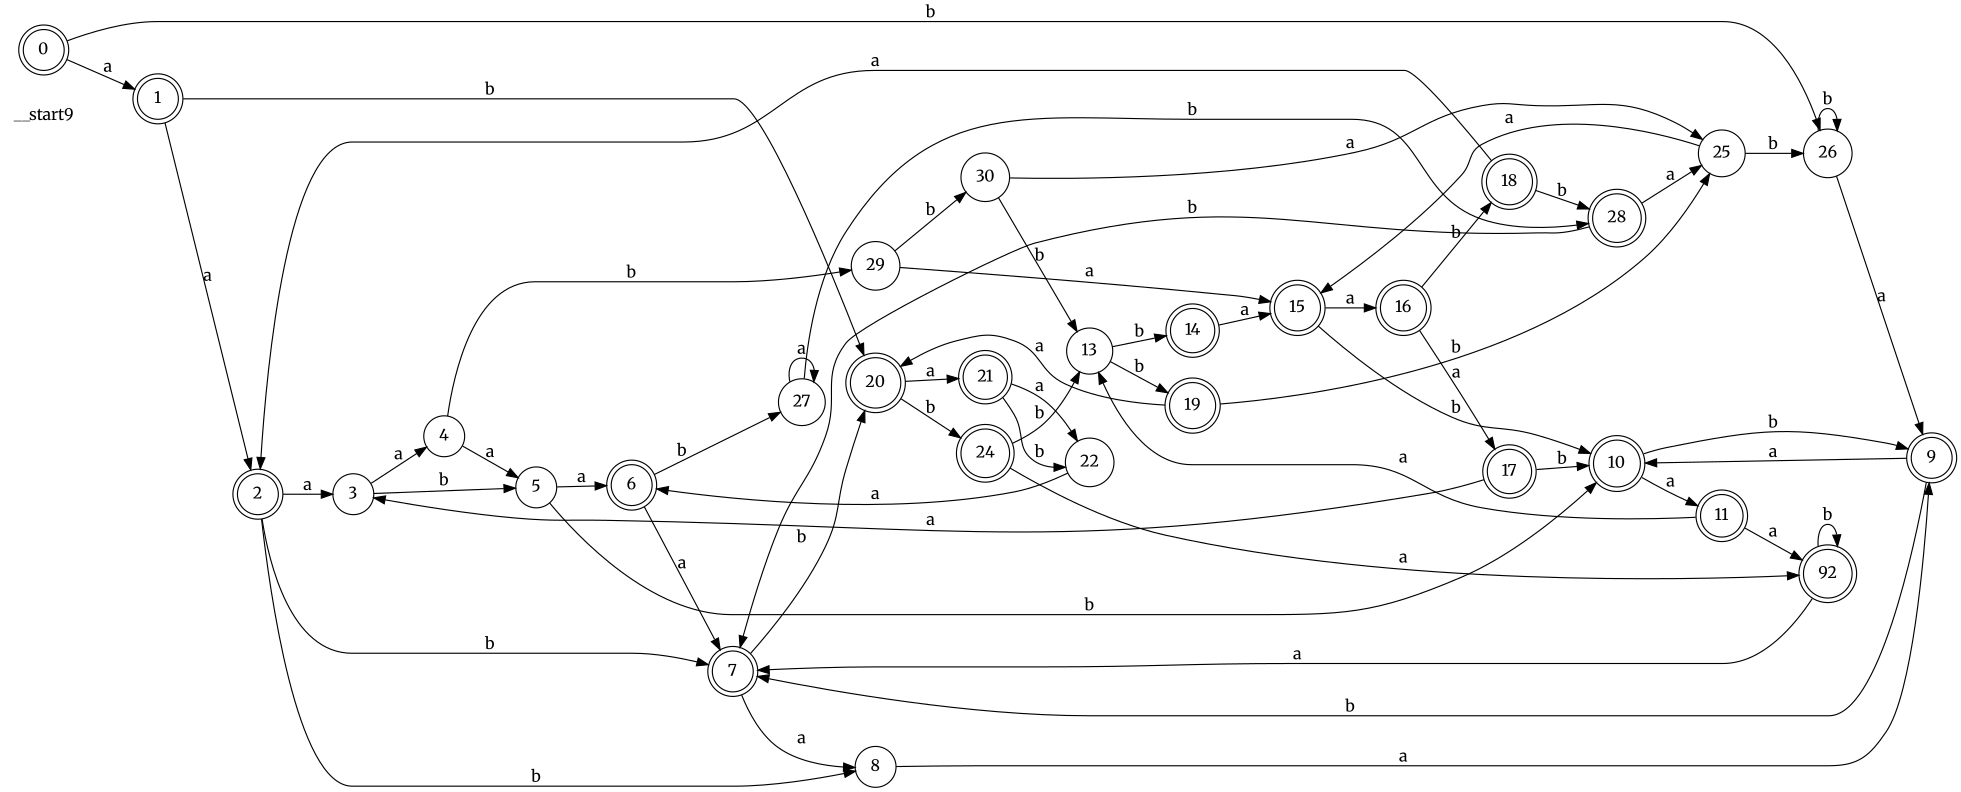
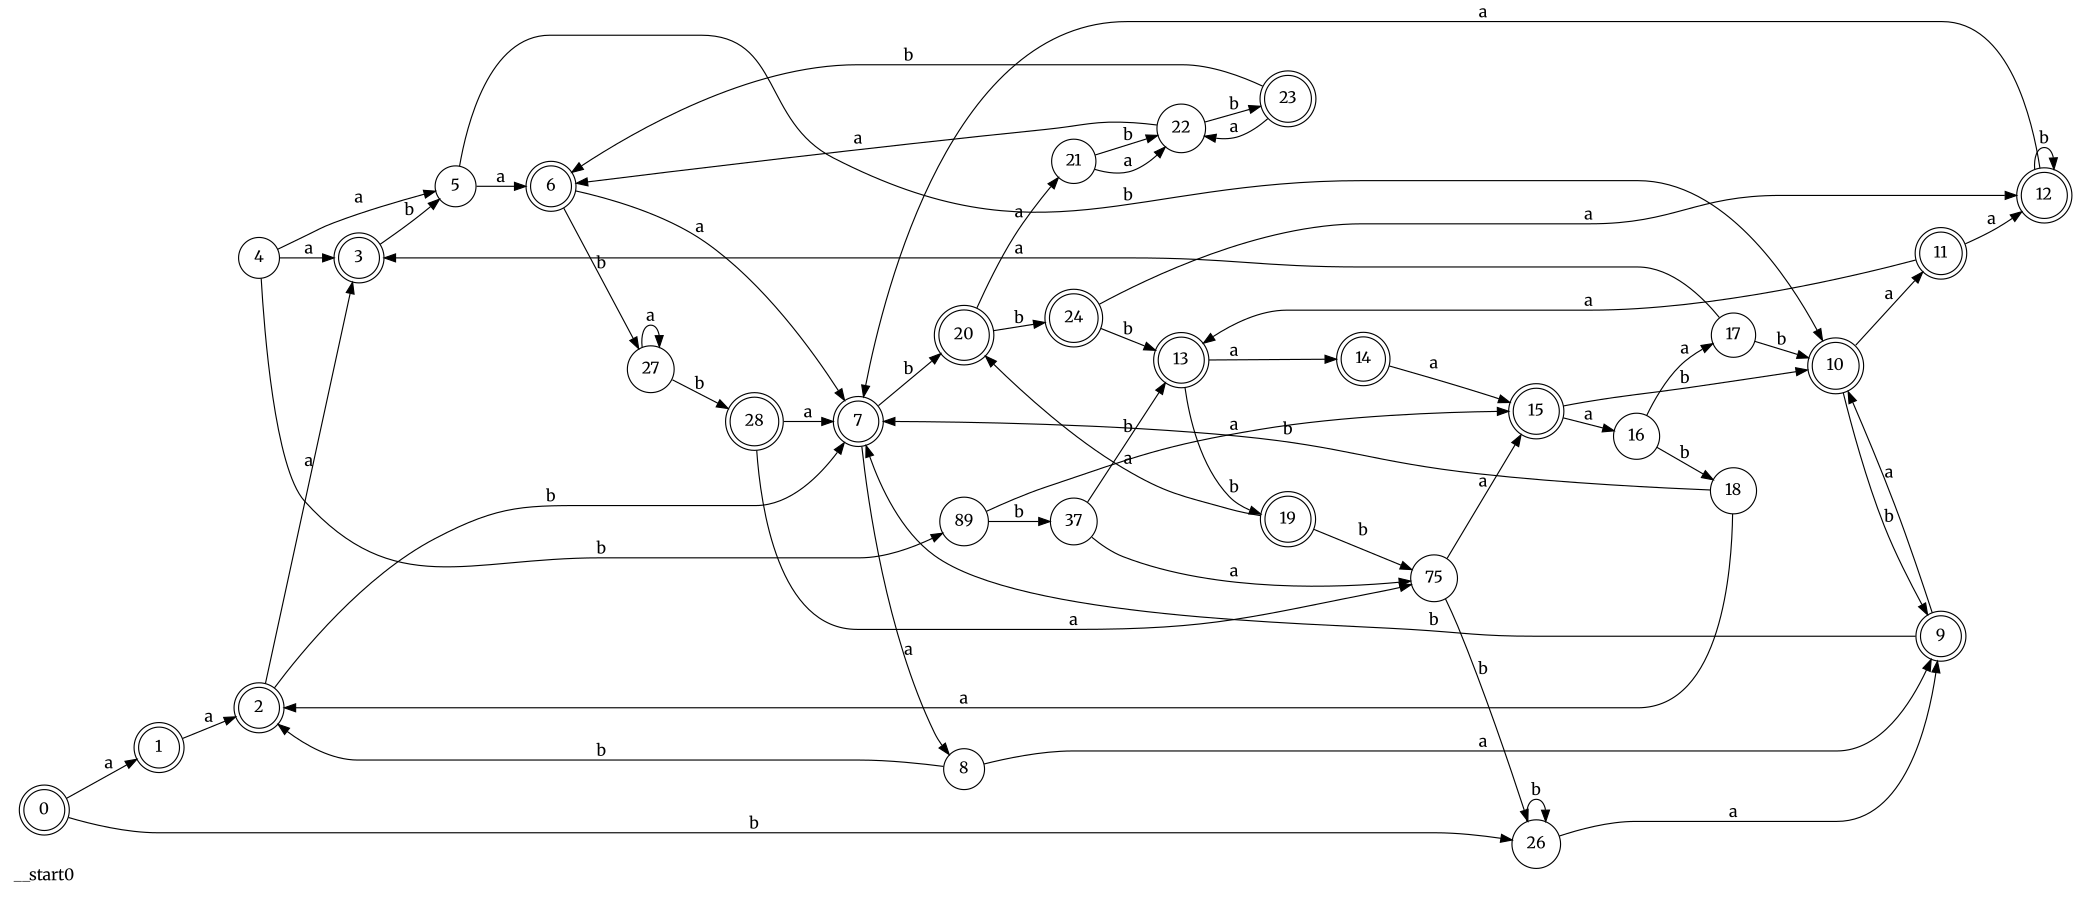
(598, 99) -> none
none -> (1288, 99)
(44, 116) -> (44, 876)
(1722, 153) -> (1434, 578)
(985, 177) -> (1074, 521)
(1509, 182) -> (1733, 491)
(1557, 198) -> (1304, 444)
(1193, 208) -> (808, 413)
(876, 266) -> (964, 521)
(1403, 308) -> (1637, 436)
(1140, 332) -> (1234, 352)
(1090, 351) -> (1181, 360)
(985, 377) -> (1074, 161)
(394, 468) -> (301, 258)
(1509, 471) -> (1733, 335)
(353, 494) -> (359, 258)
(1828, 574) -> (2044, 195)
(452, 786) -> (612, 760)
